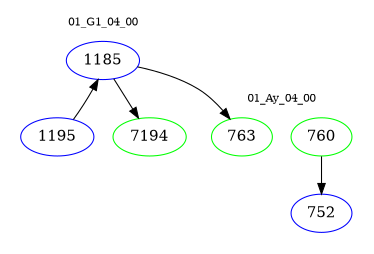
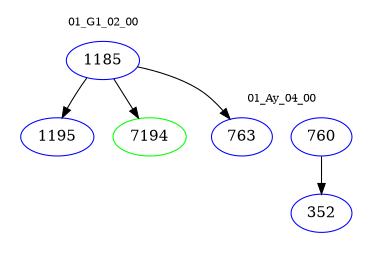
(103, 23) -> (103, 23)
(84, 105) -> (77, 93)
(242, 137) -> (242, 137)
(322, 137) -> (322, 137)
(322, 213) -> (322, 213)
